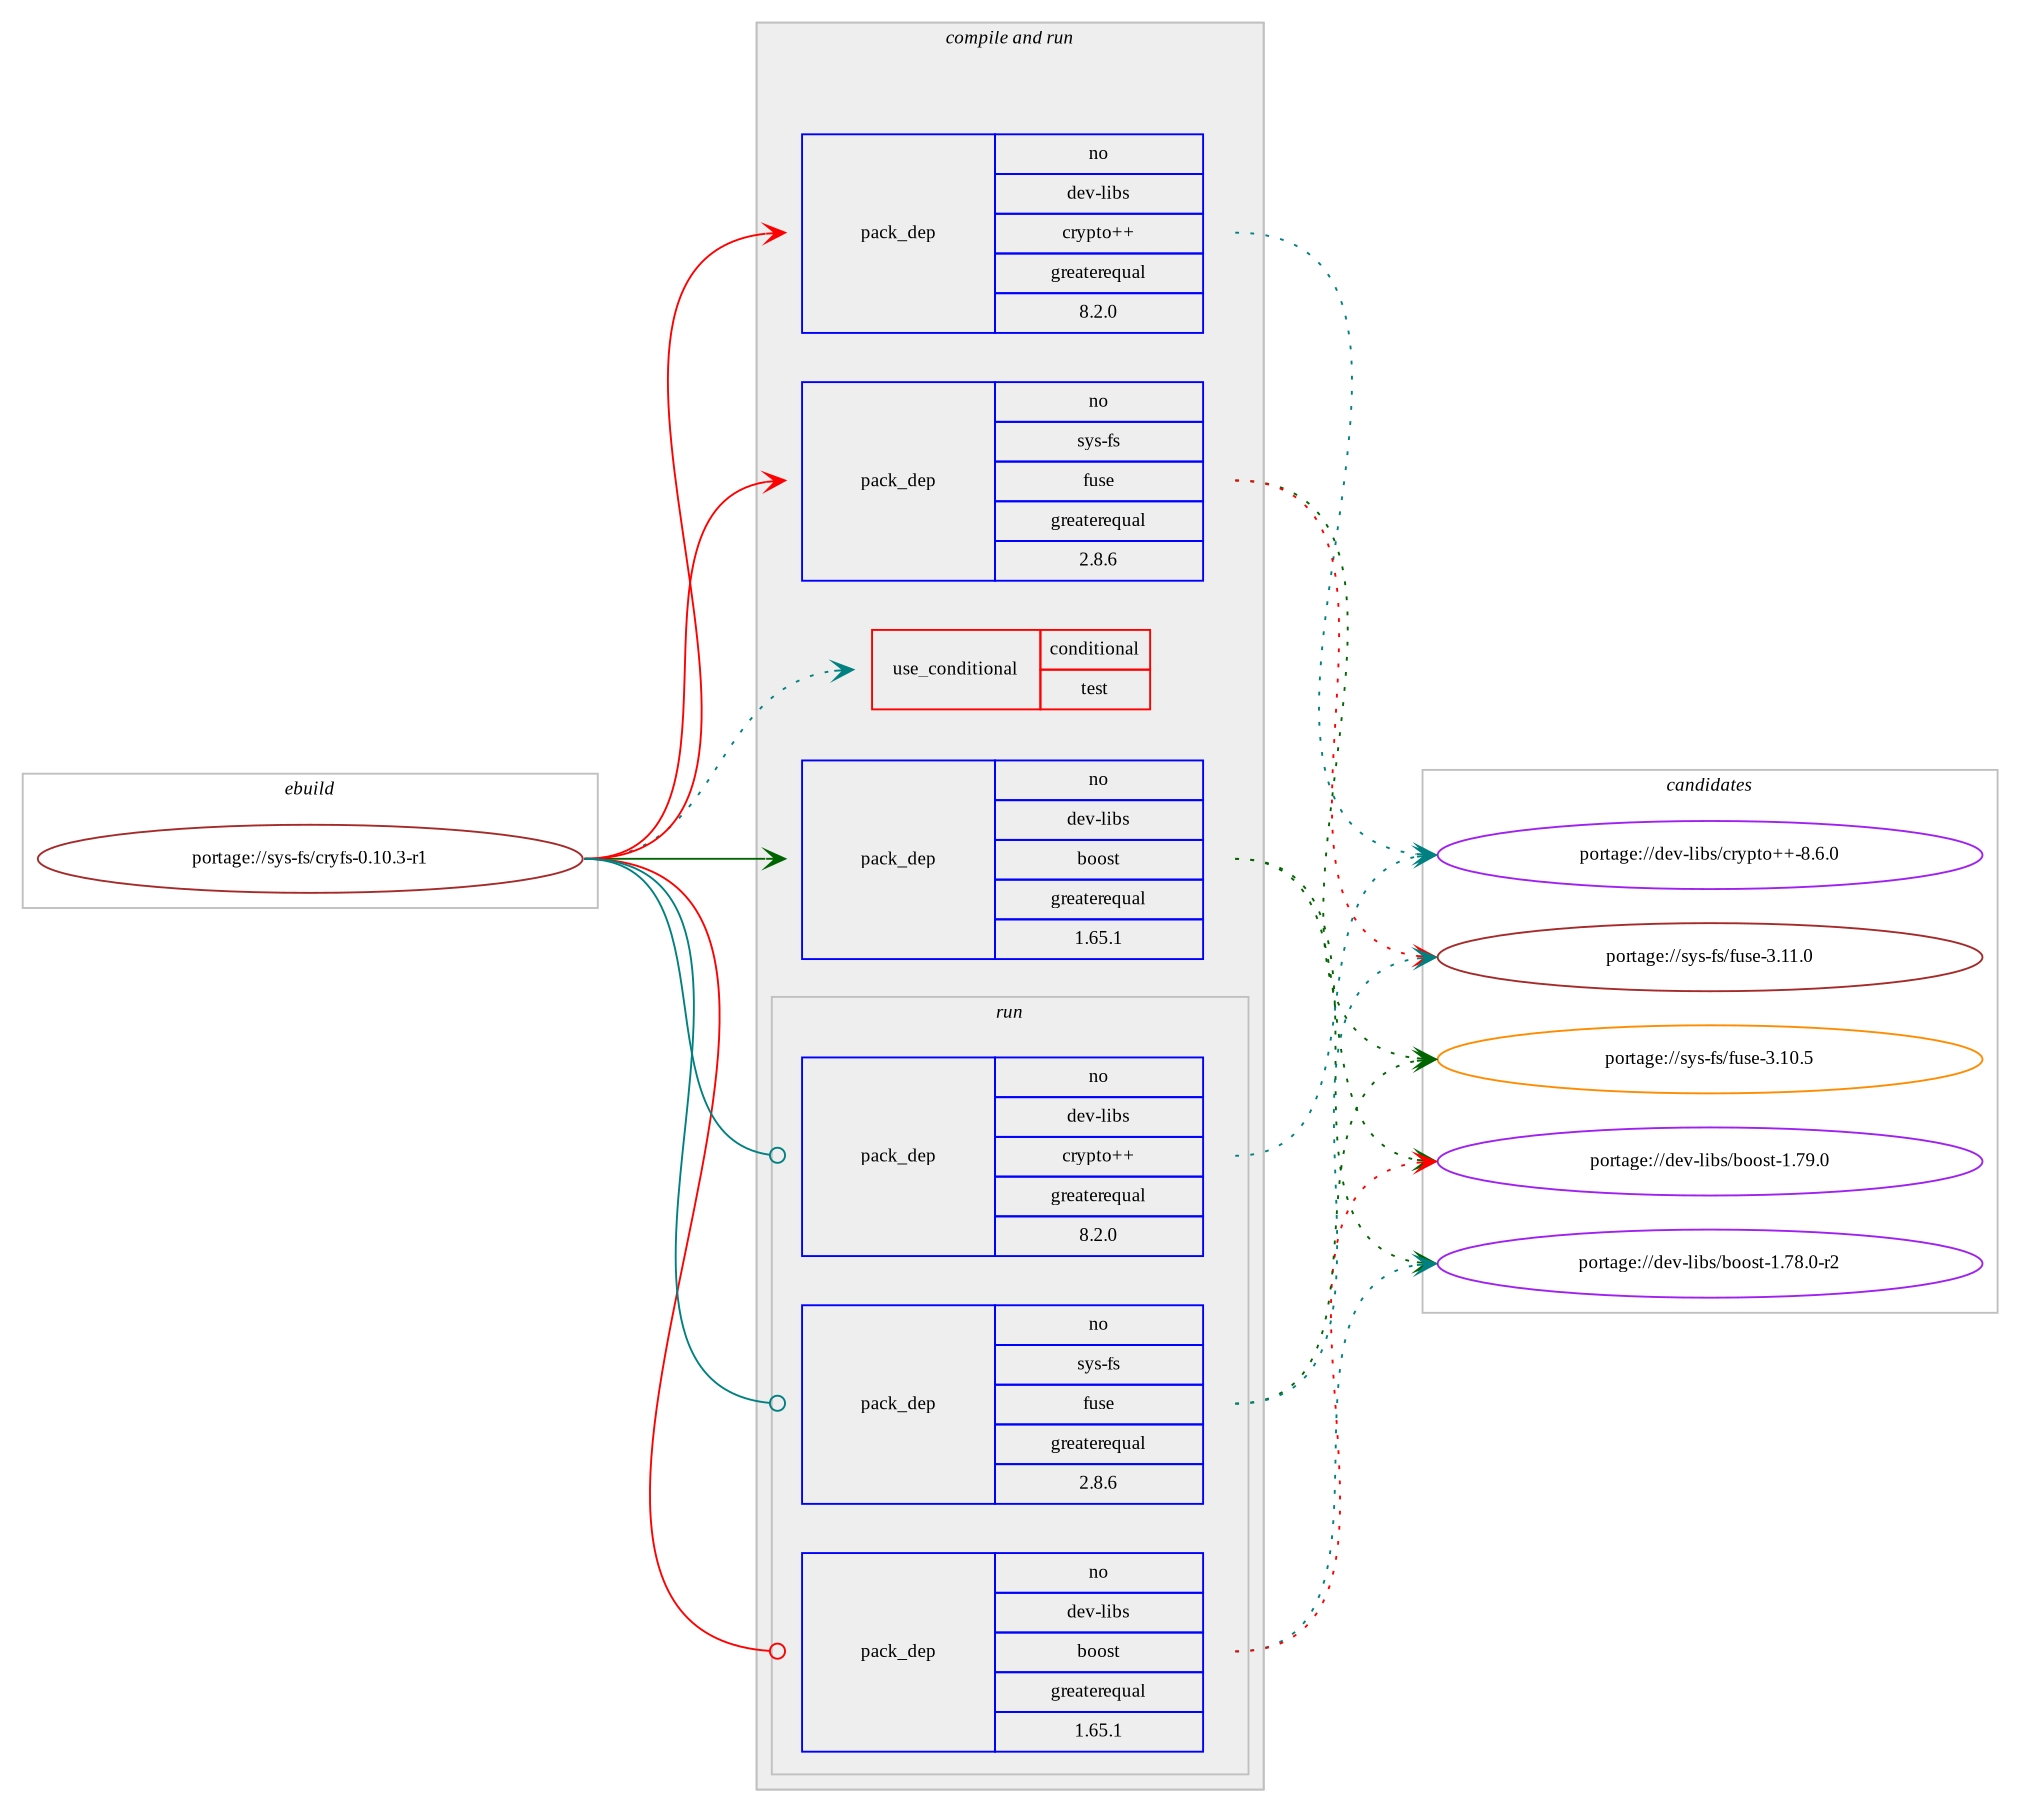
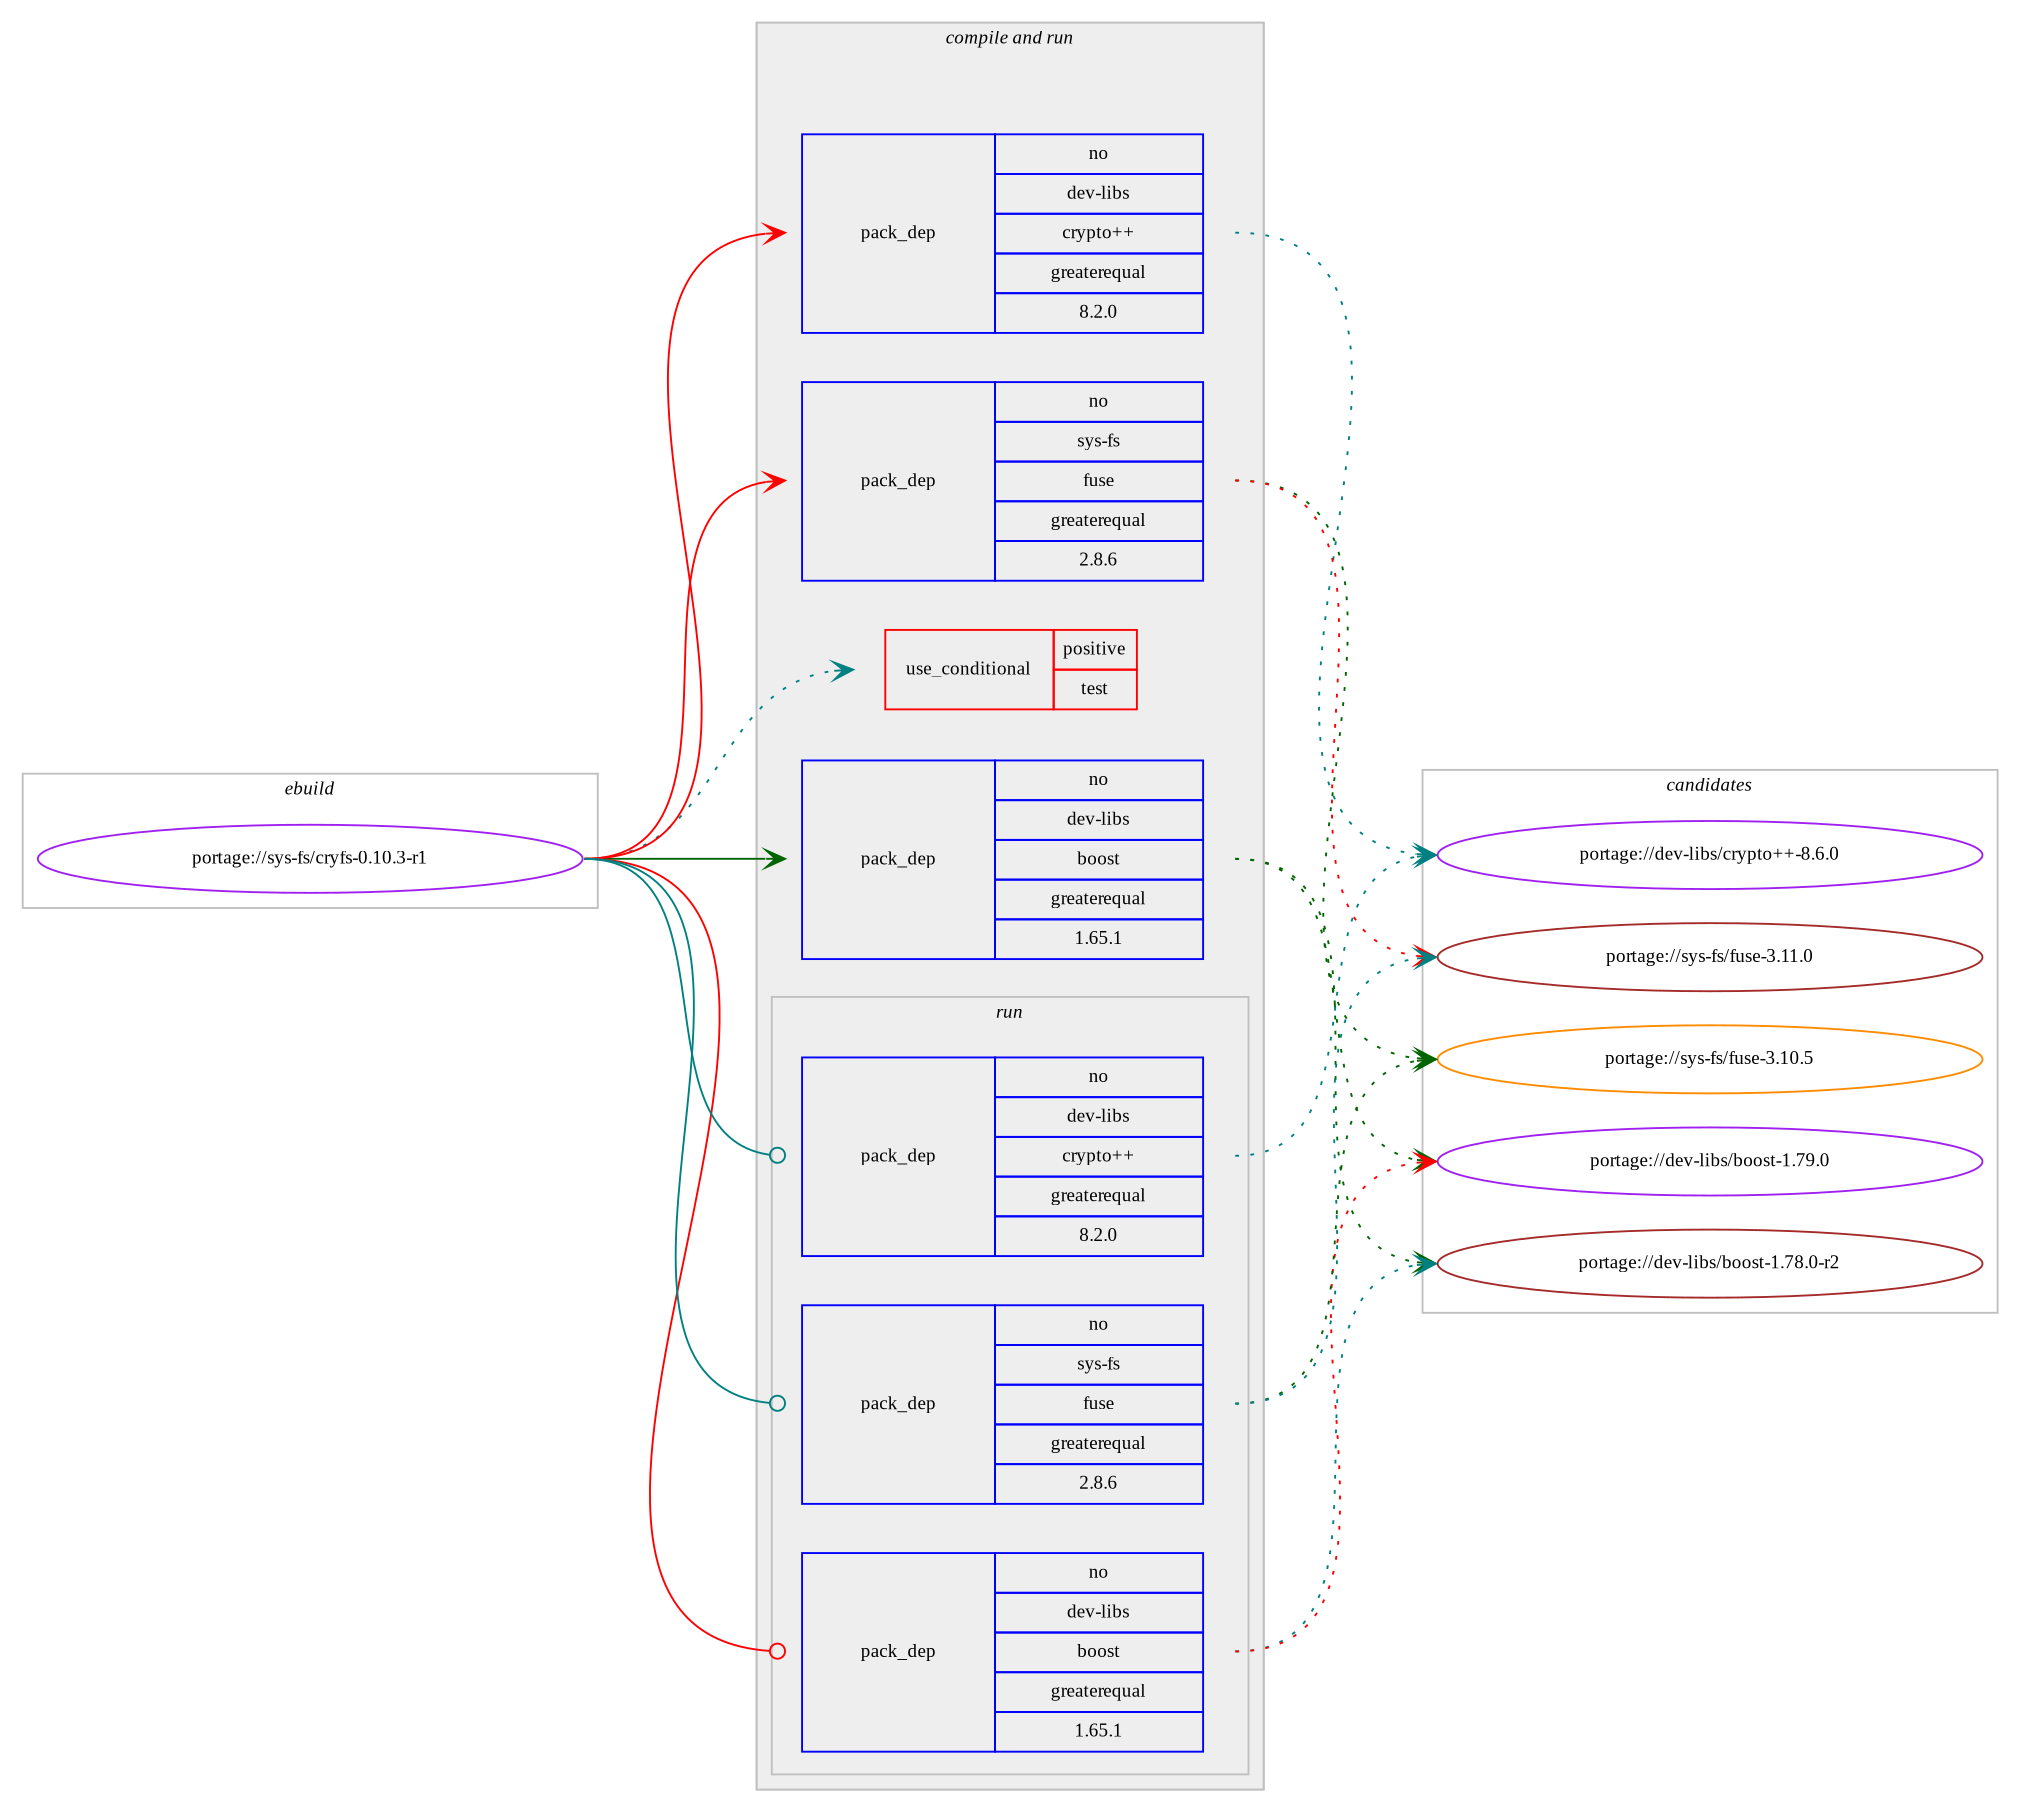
(1095, 649) -> (1095, 649)
(310, 859) -> (310, 859)
(1710, 1264) -> (1710, 1264)
